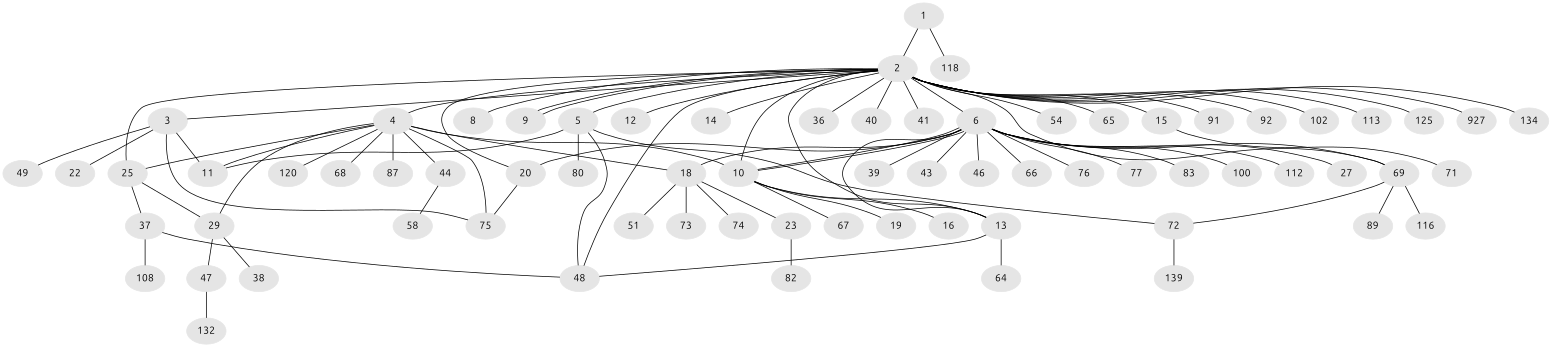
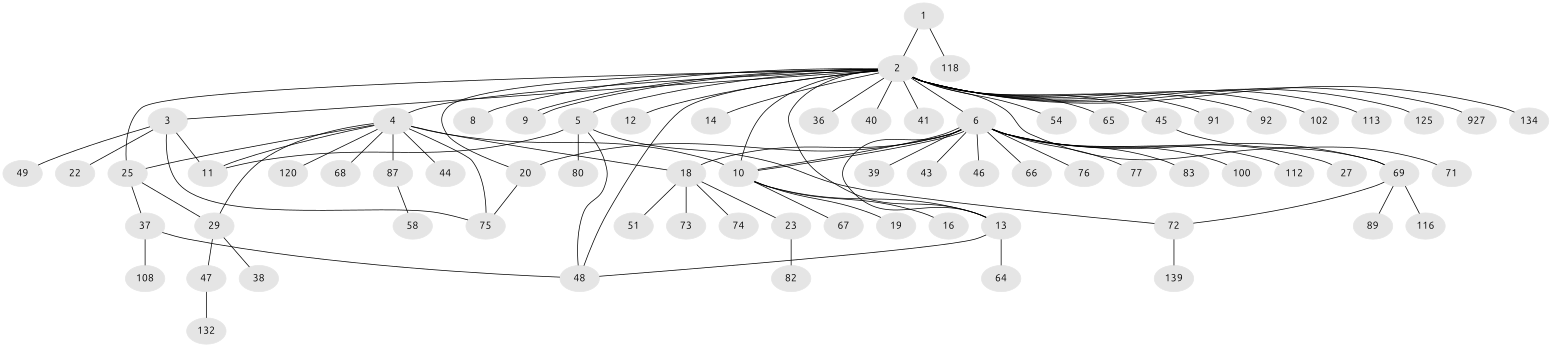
(1162, 121) -> (1162, 121)
(429, 200) -> (403, 200)
